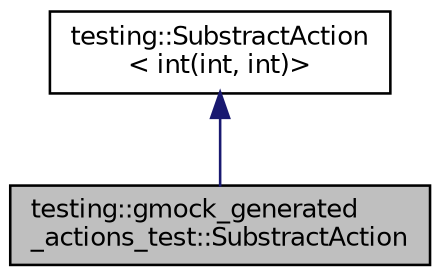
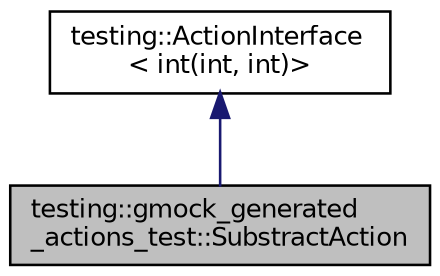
(220, 52) -> (220, 52)
